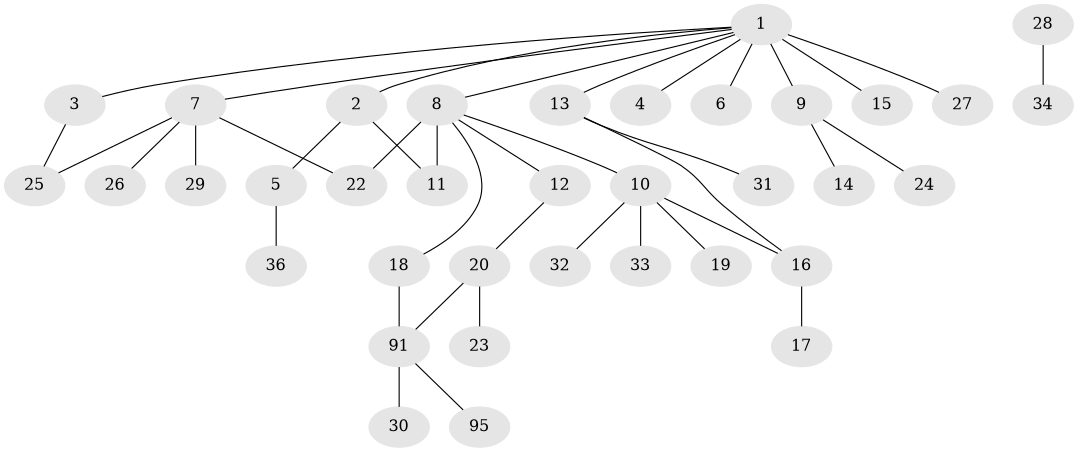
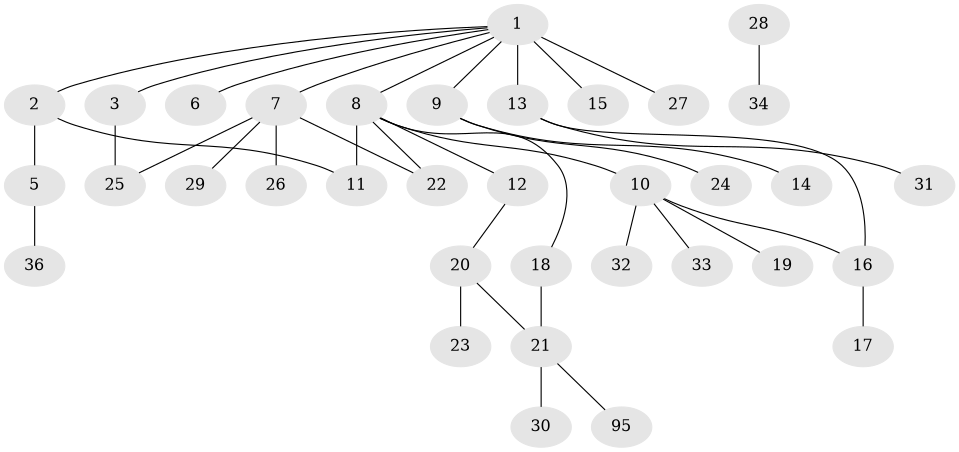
(641, 105) -> none
(399, 347) -> (541, 347)
